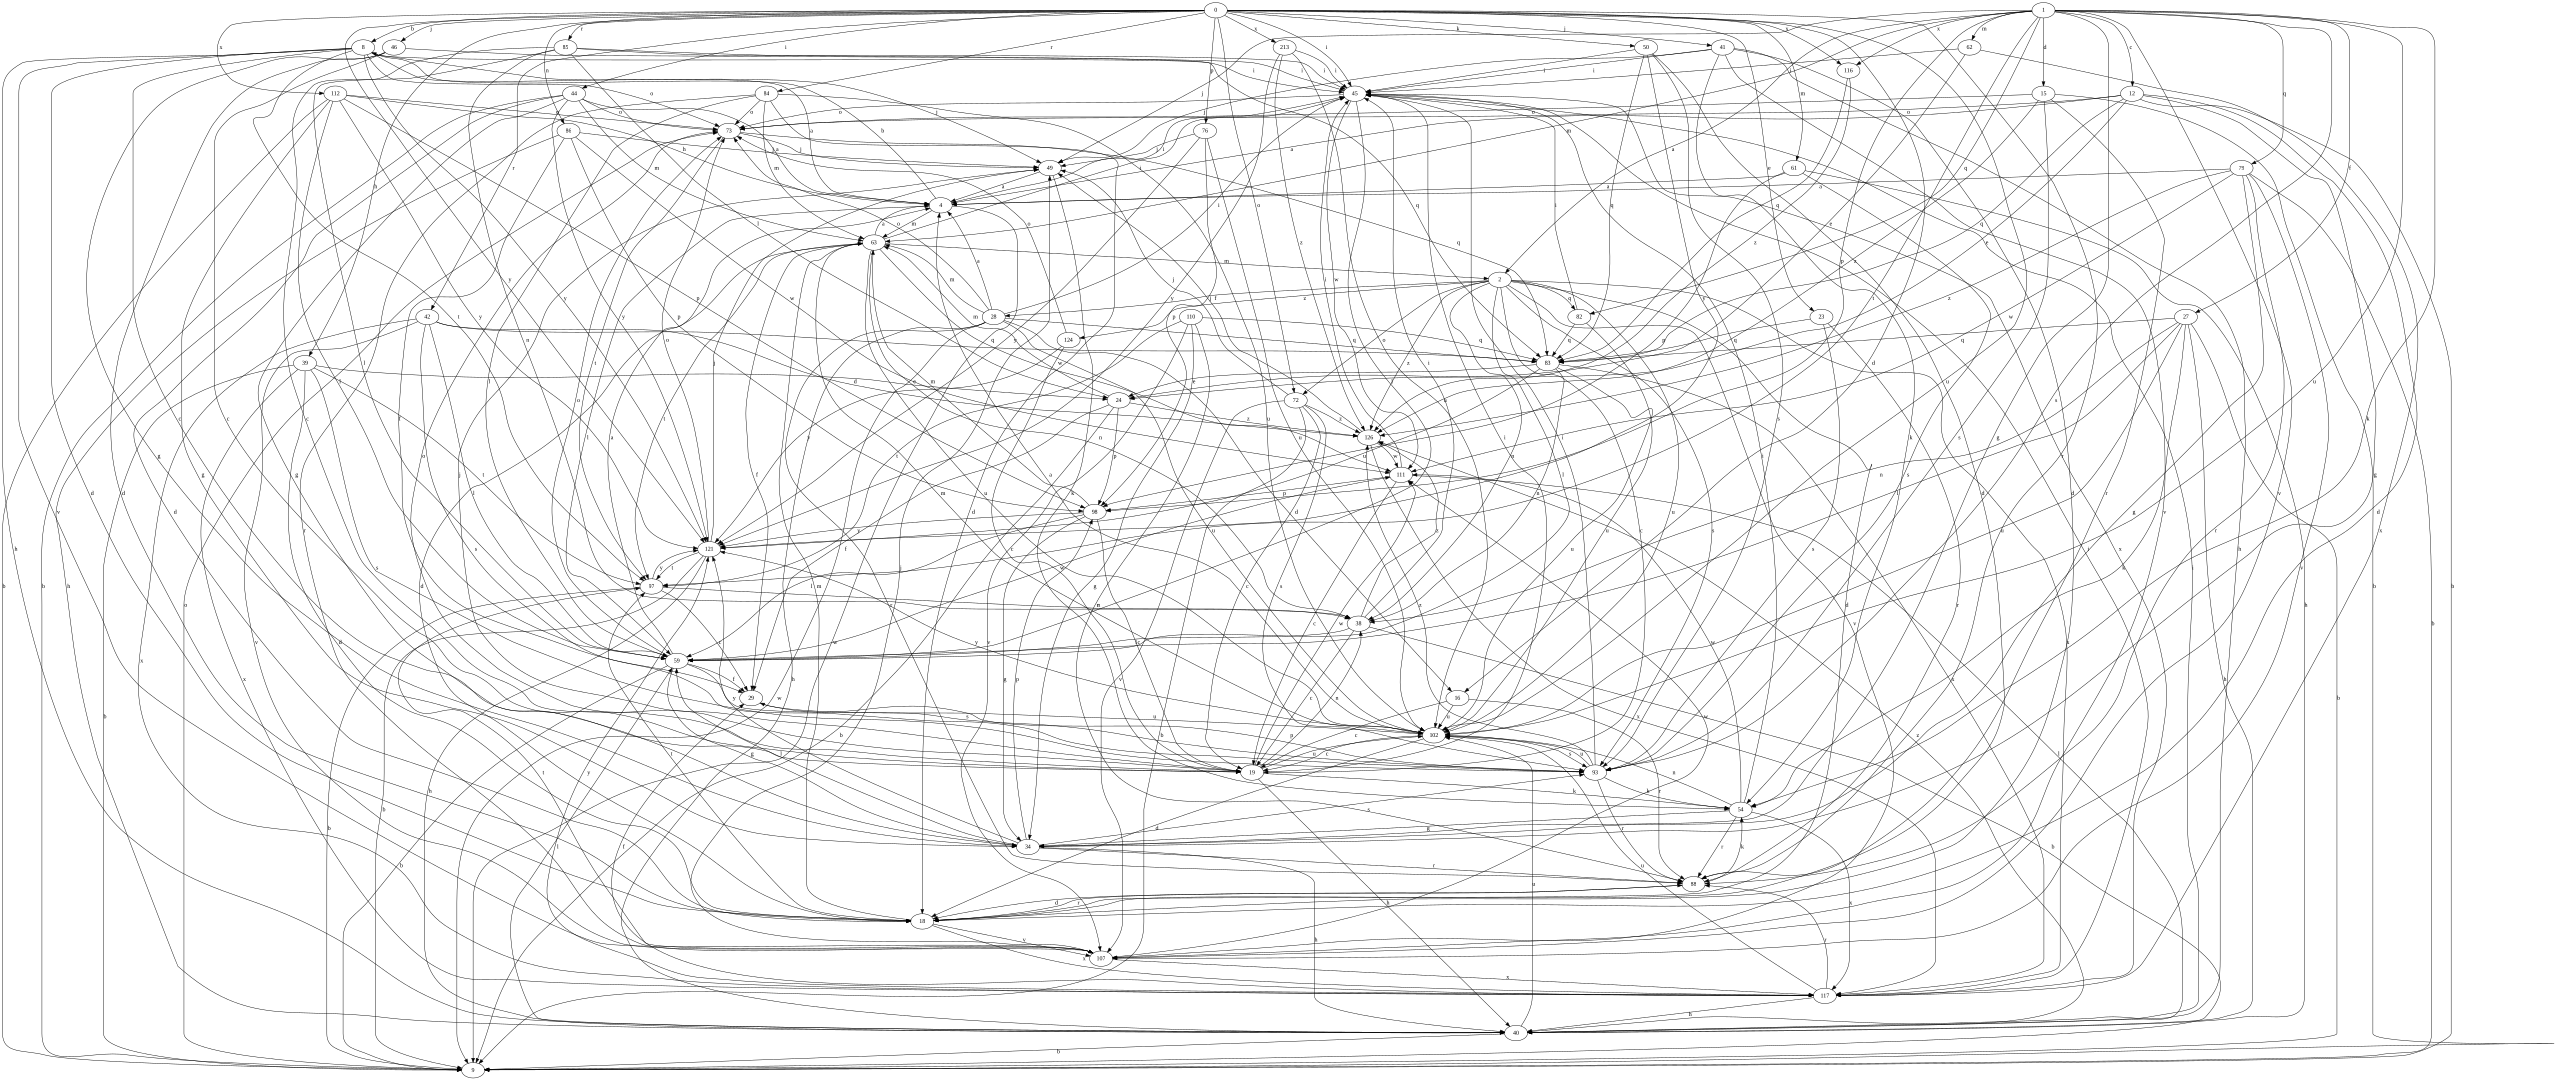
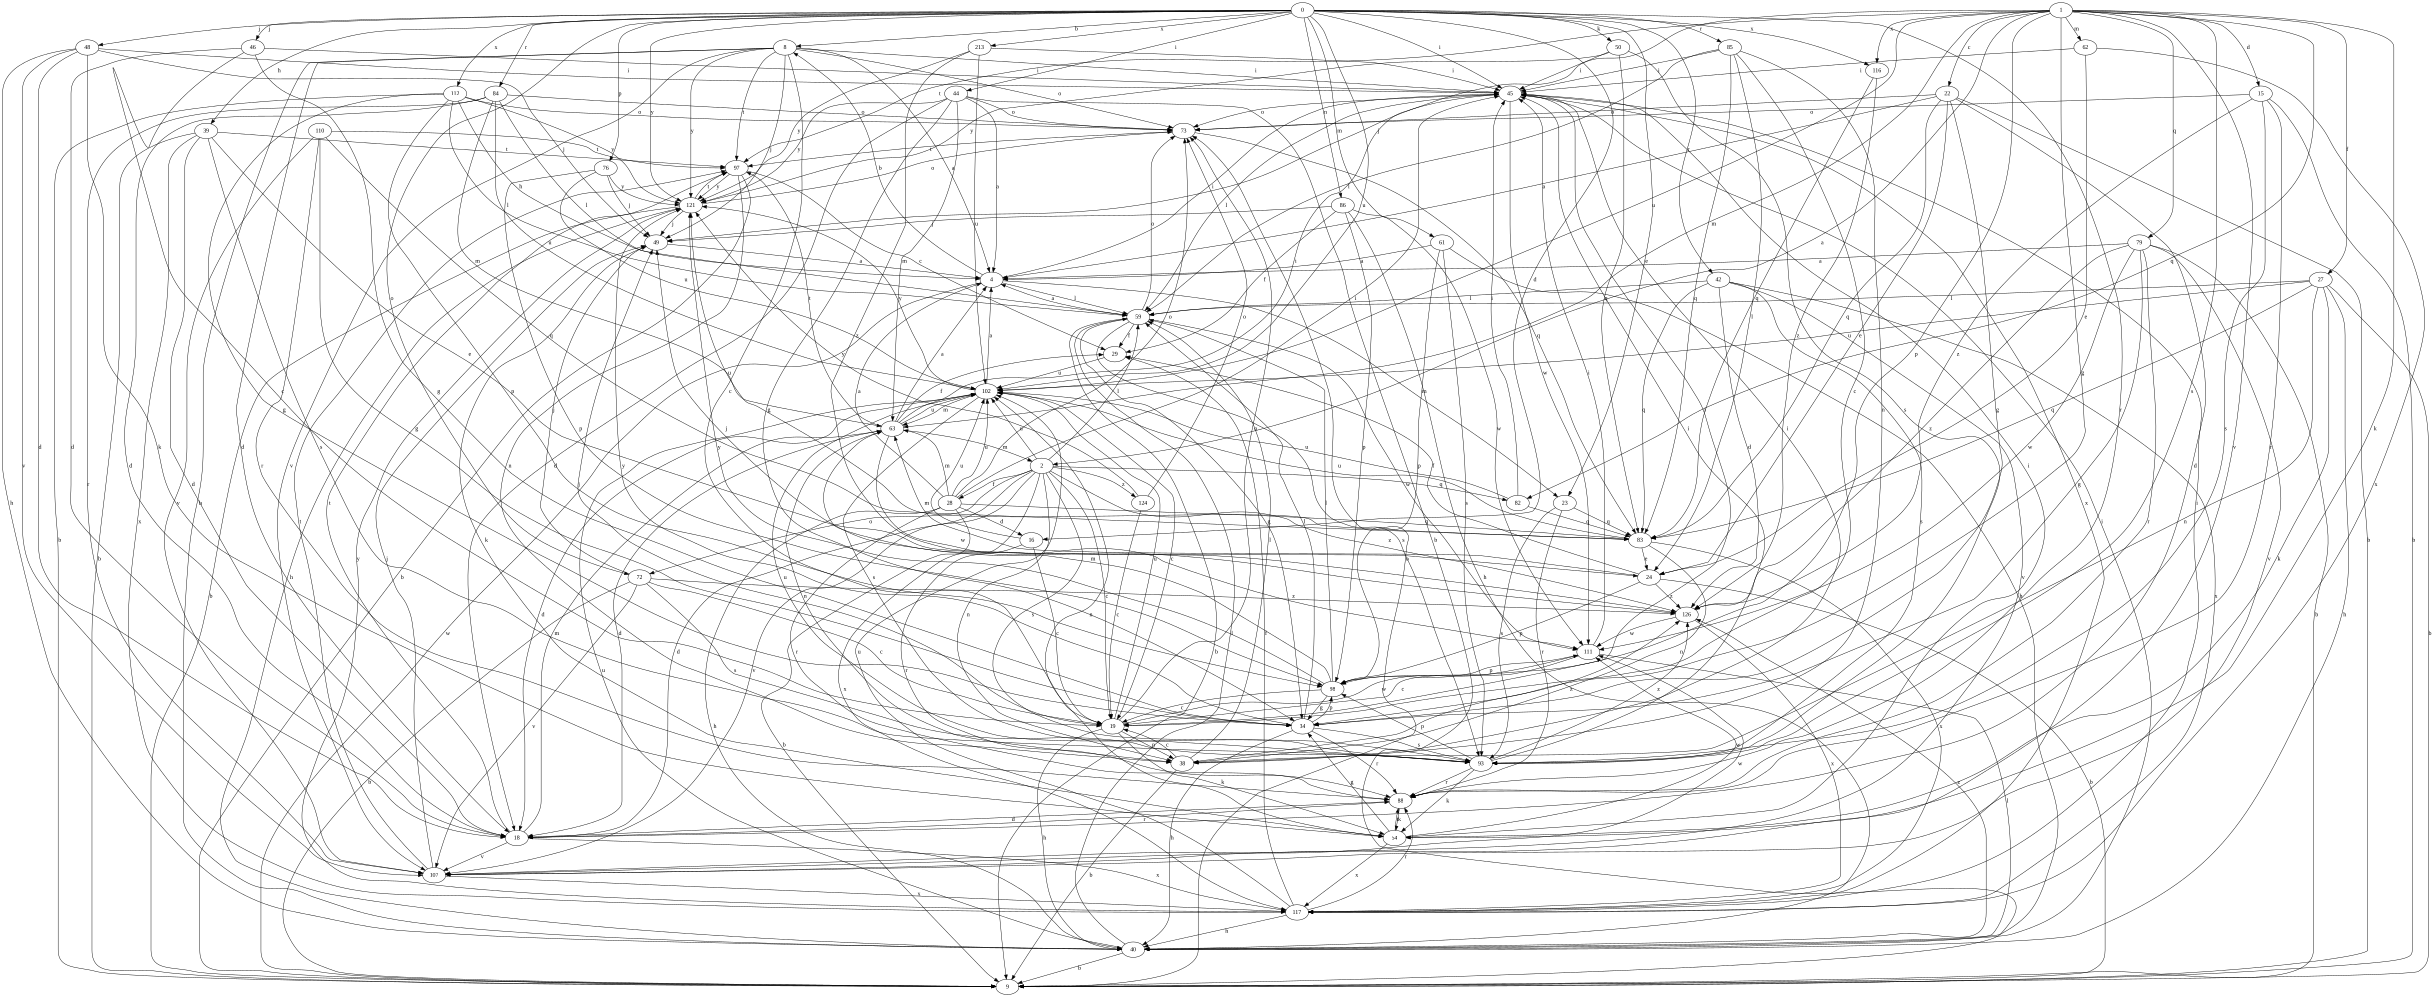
(1723, 47) -> (87, 47)
(2132, 94) -> (1947, 94)
(885, 163) -> none
(909, 223) -> (1302, 326)
(779, 698) -> (784, 745)
(1174, 727) -> (1405, 726)
(1887, 841) -> none
